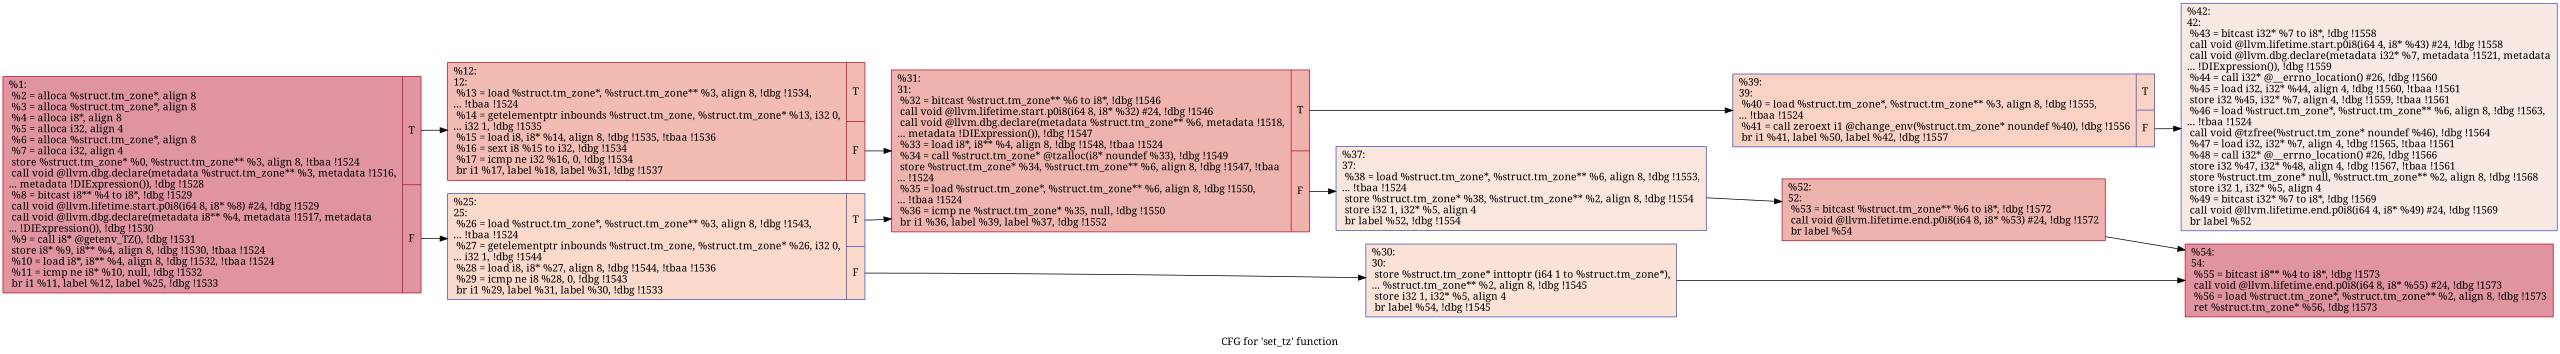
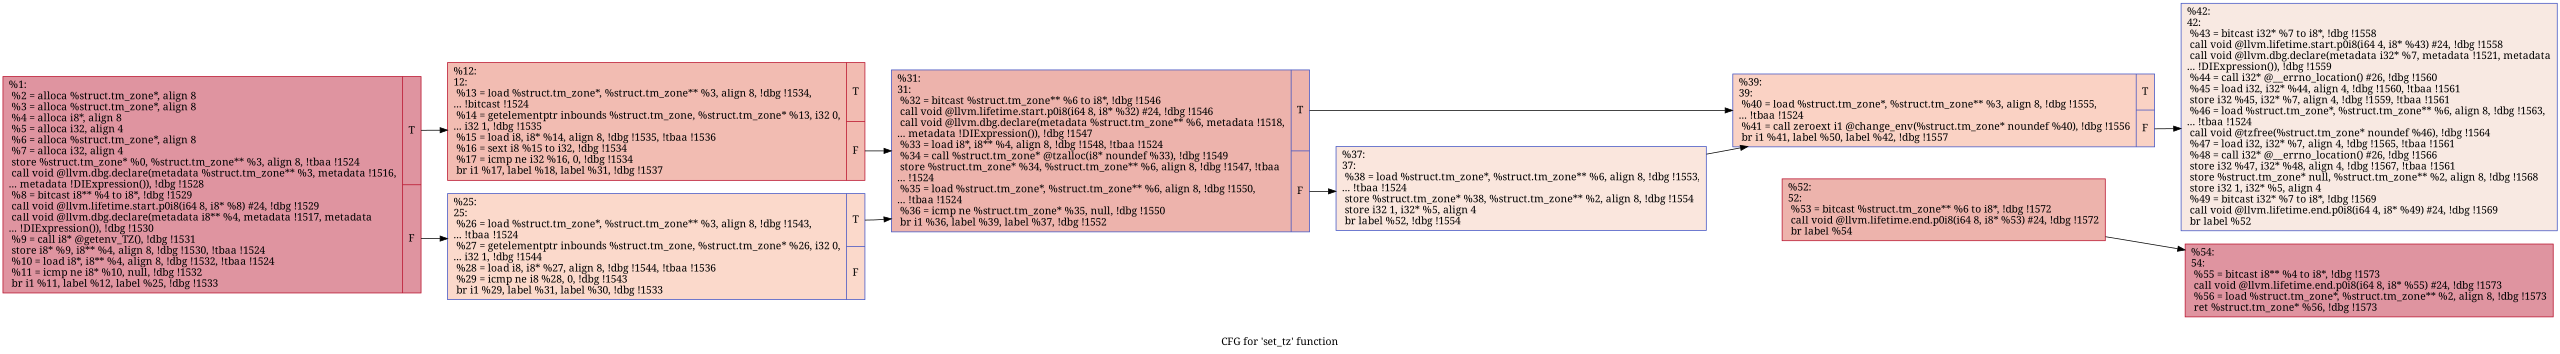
(486, 105) -> (491, 105)
(1100, 151) -> (1100, 151)
(1740, 200) -> (1723, 151)
(1521, 280) -> none
